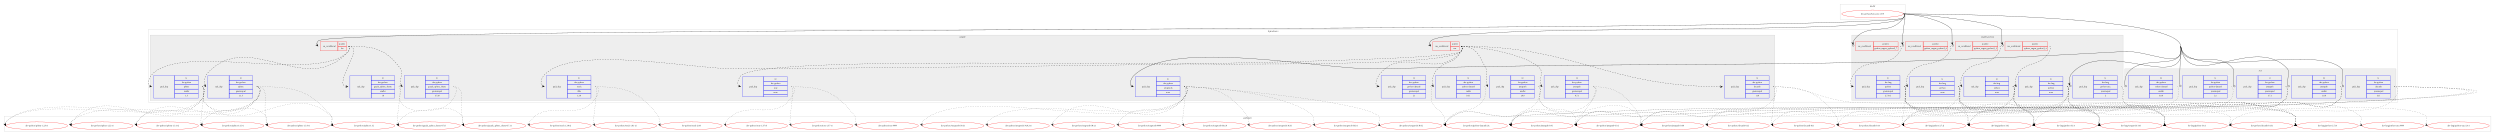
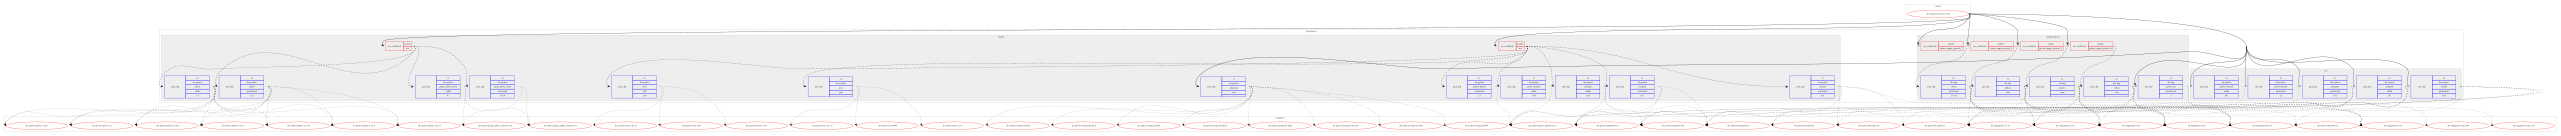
none -> (233, 126)
